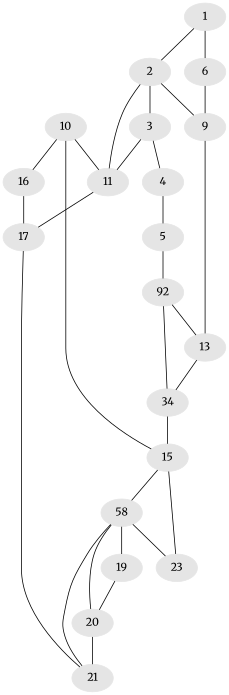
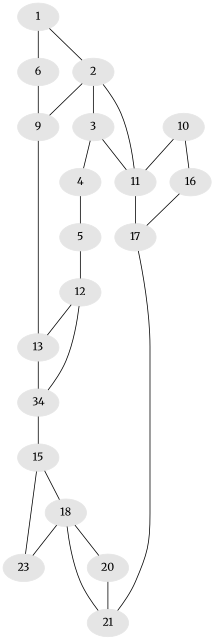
(163, 292) -> (80, 292)
(66, 314) -> none
(122, 513) -> (66, 513)
(122, 568) -> none
